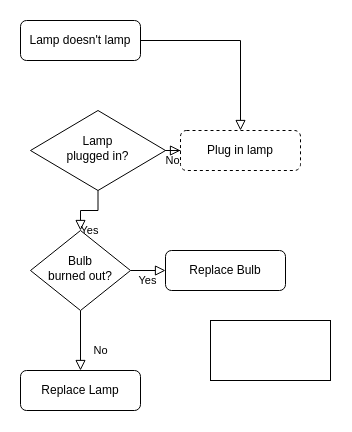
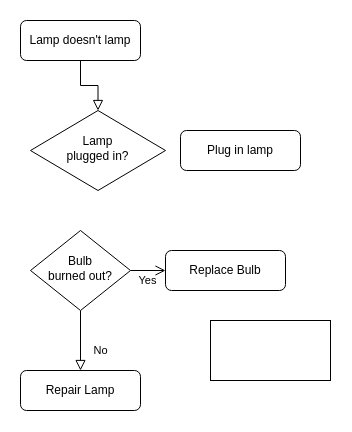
(230, 41) -> (84, 86)
(179, 151) -> none
(241, 151) -> (241, 151)
(95, 211) -> none
(154, 271) -> (158, 271)
(81, 391) -> (81, 391)
